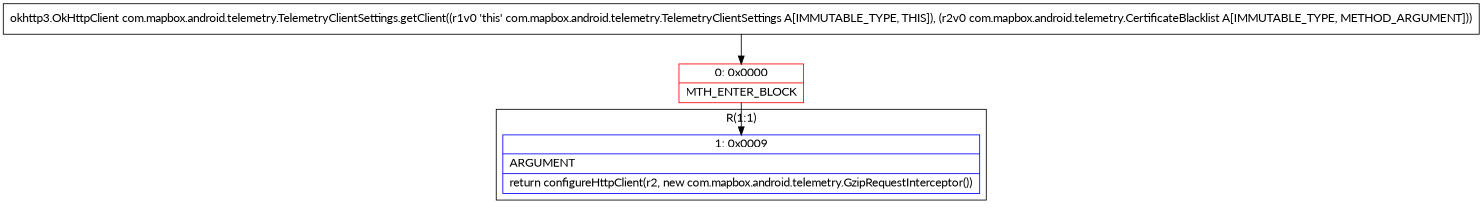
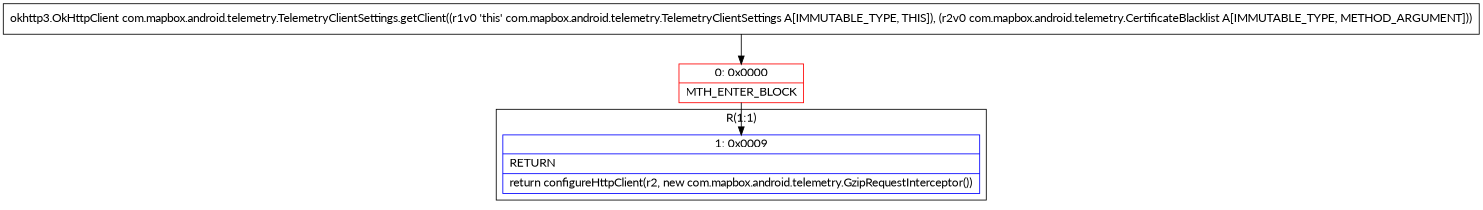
(542, 163) -> (533, 163)
